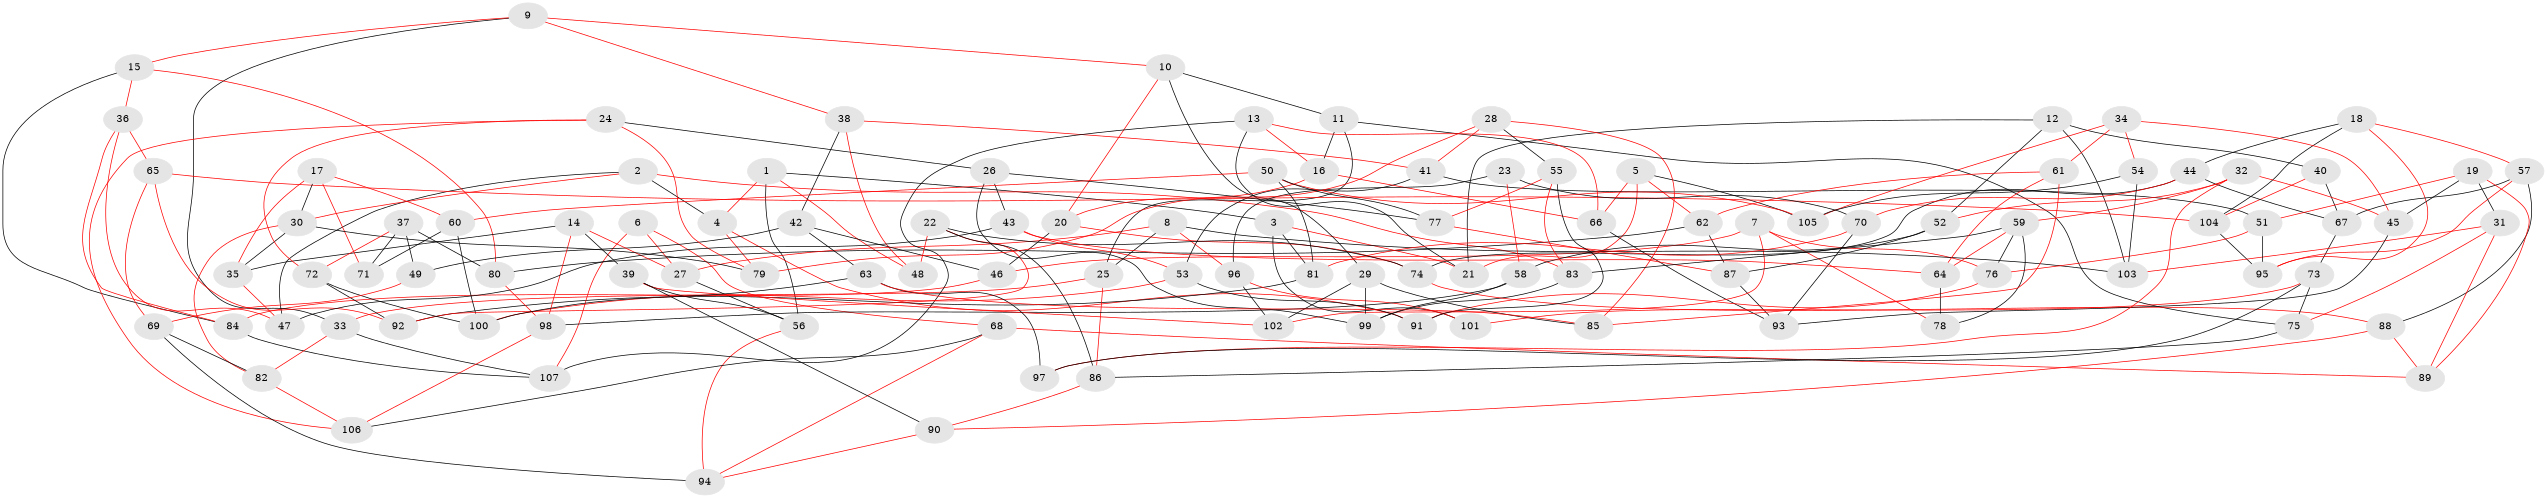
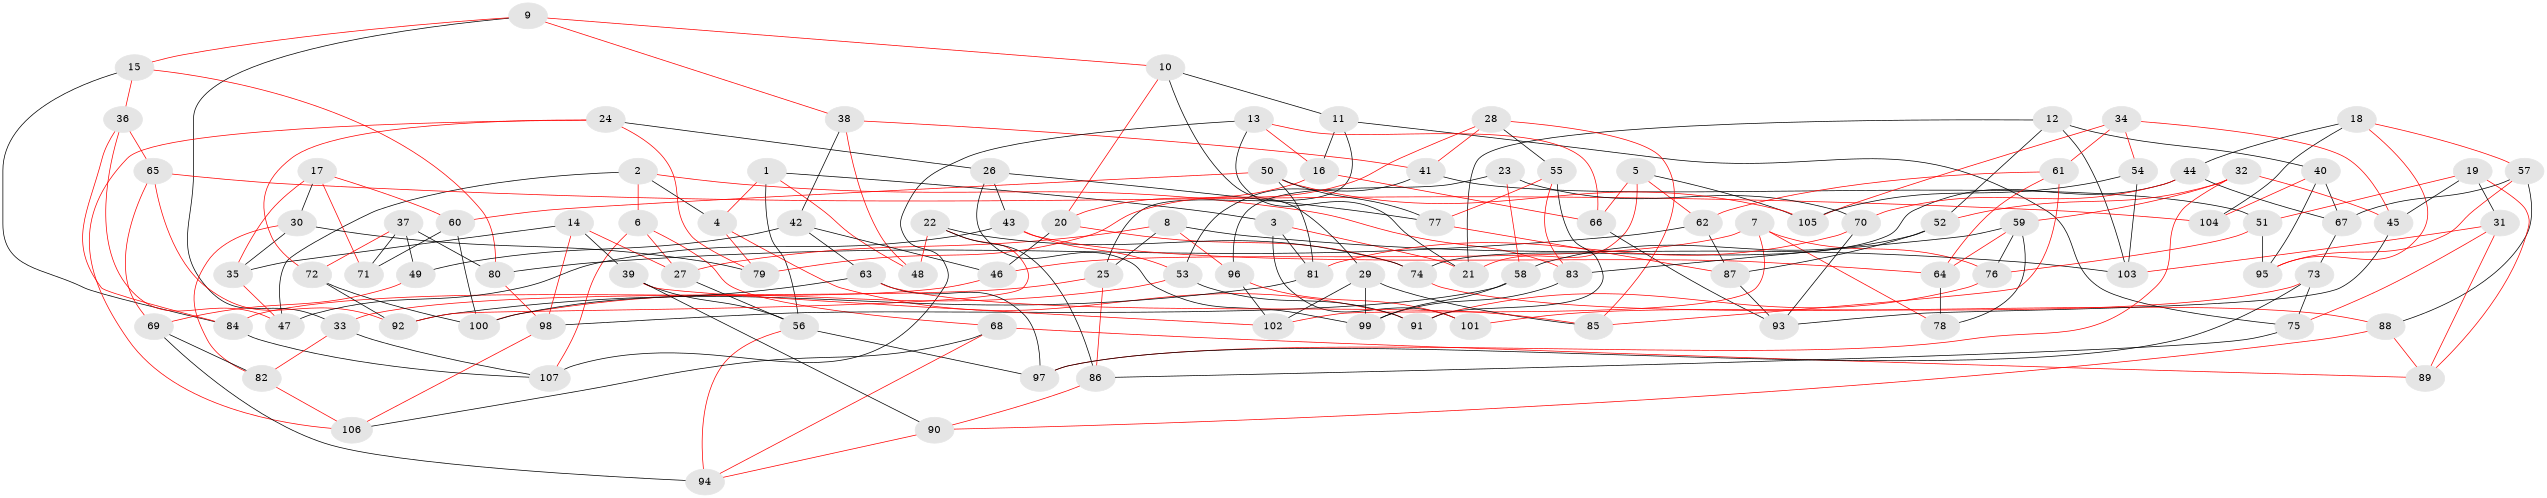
(505, 188) -> (638, 193)
(2236, 249) -> (2295, 224)
none -> (925, 354)
